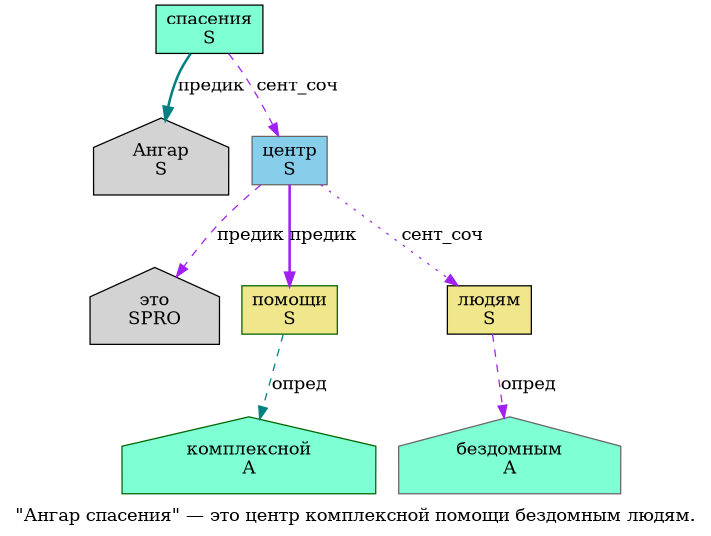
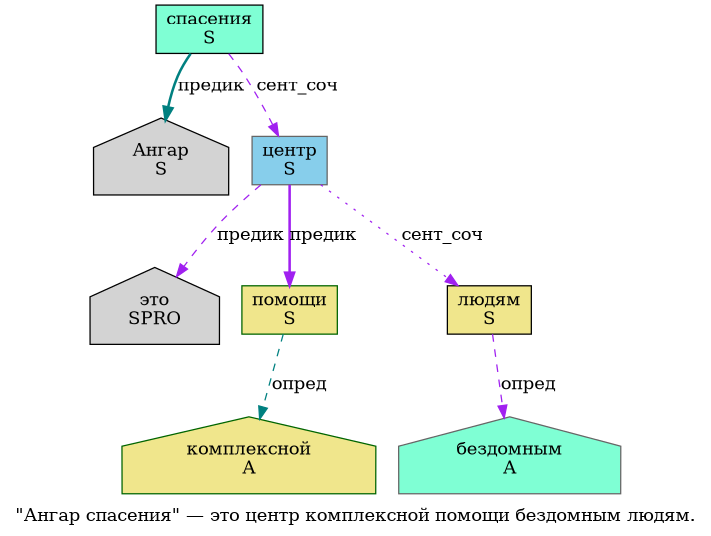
(249, 459) -> (249, 459)
